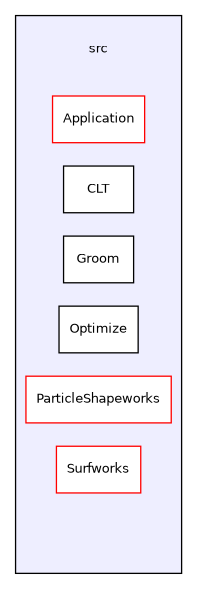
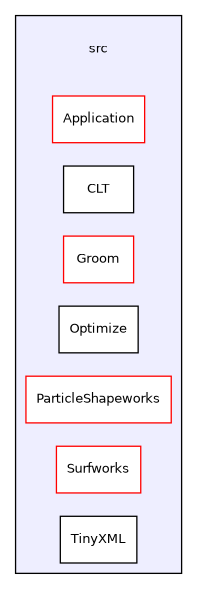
(99, 259) -> (99, 259)
none -> (99, 540)
